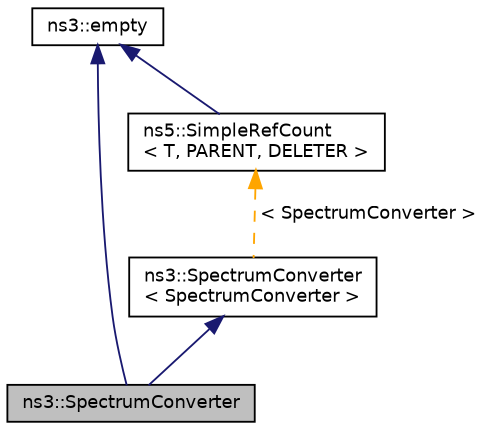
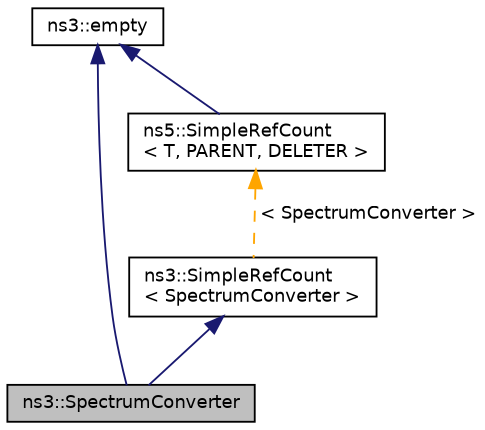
(253, 287) -> (253, 287)
